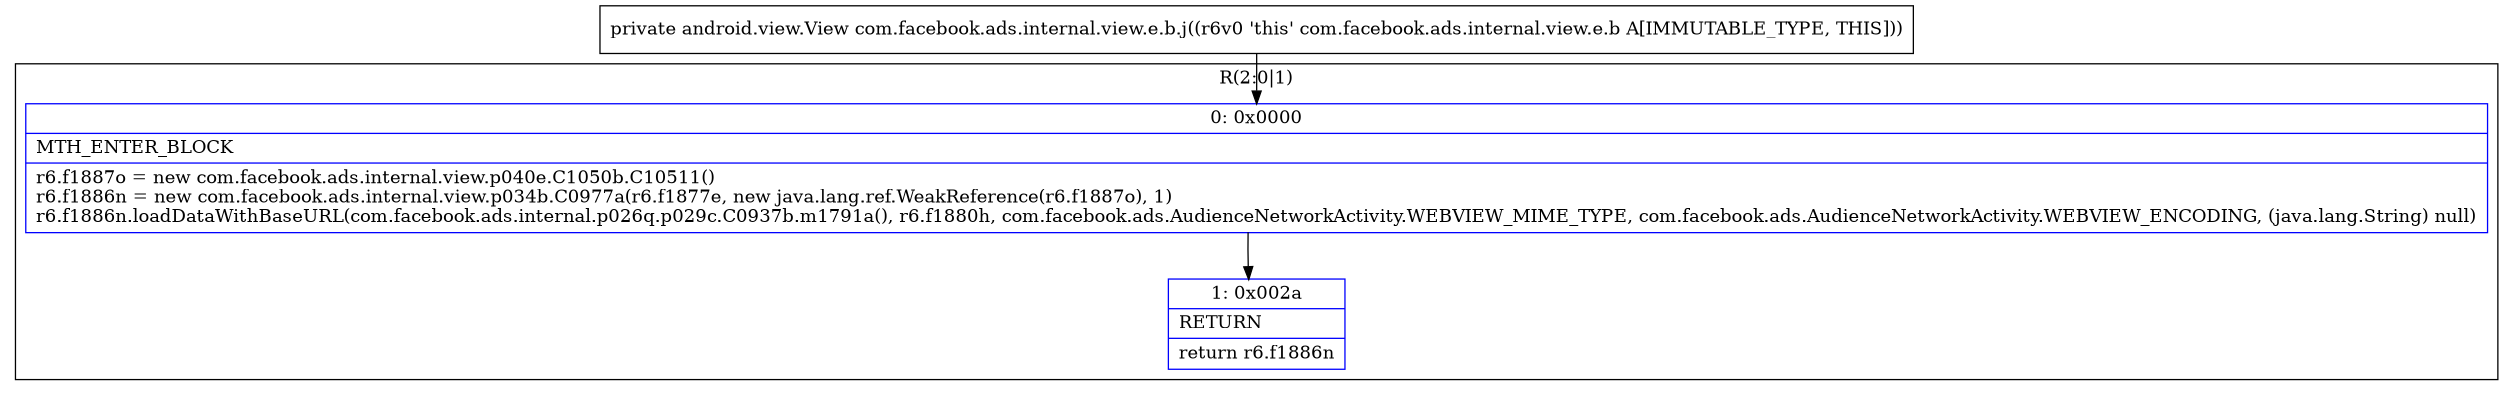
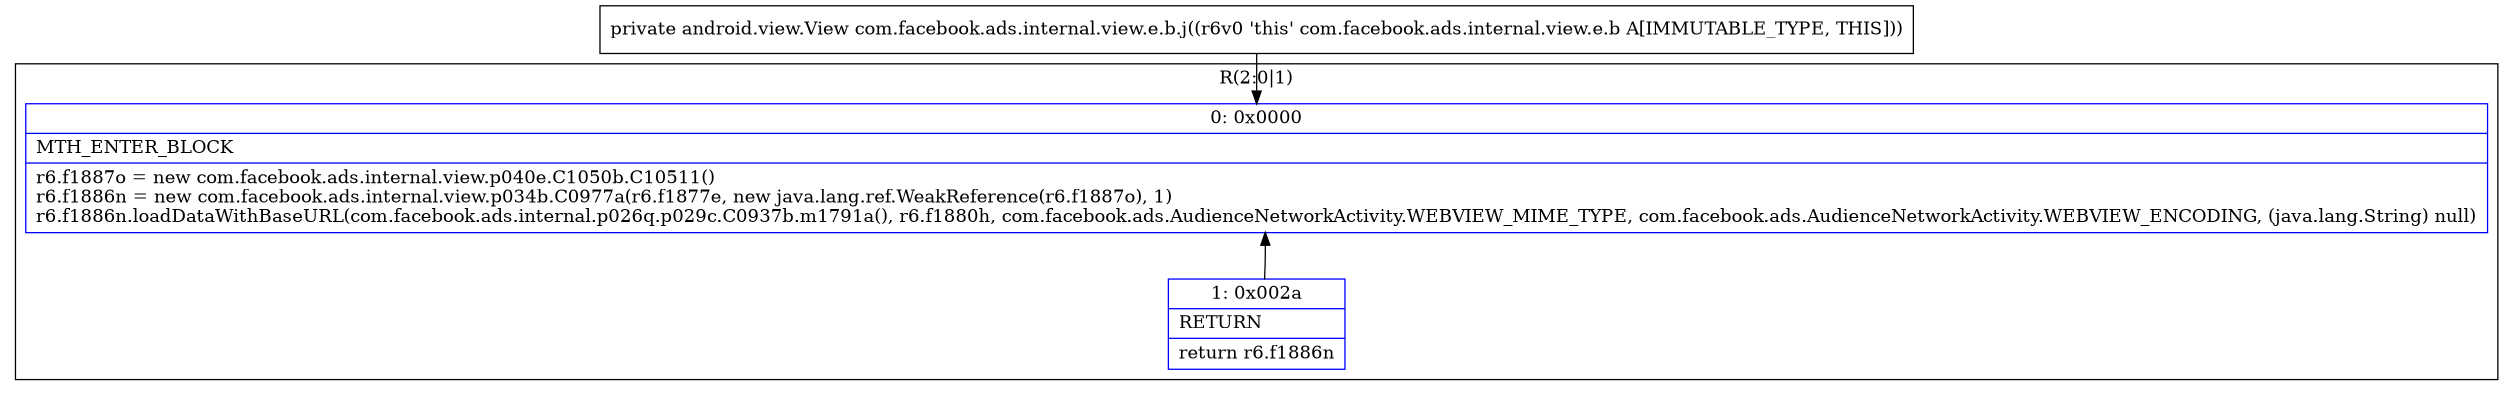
(1248, 249) -> (1265, 263)
